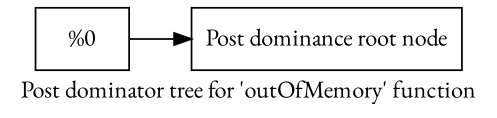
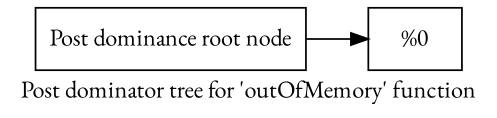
(152, 39) -> (329, 39)
